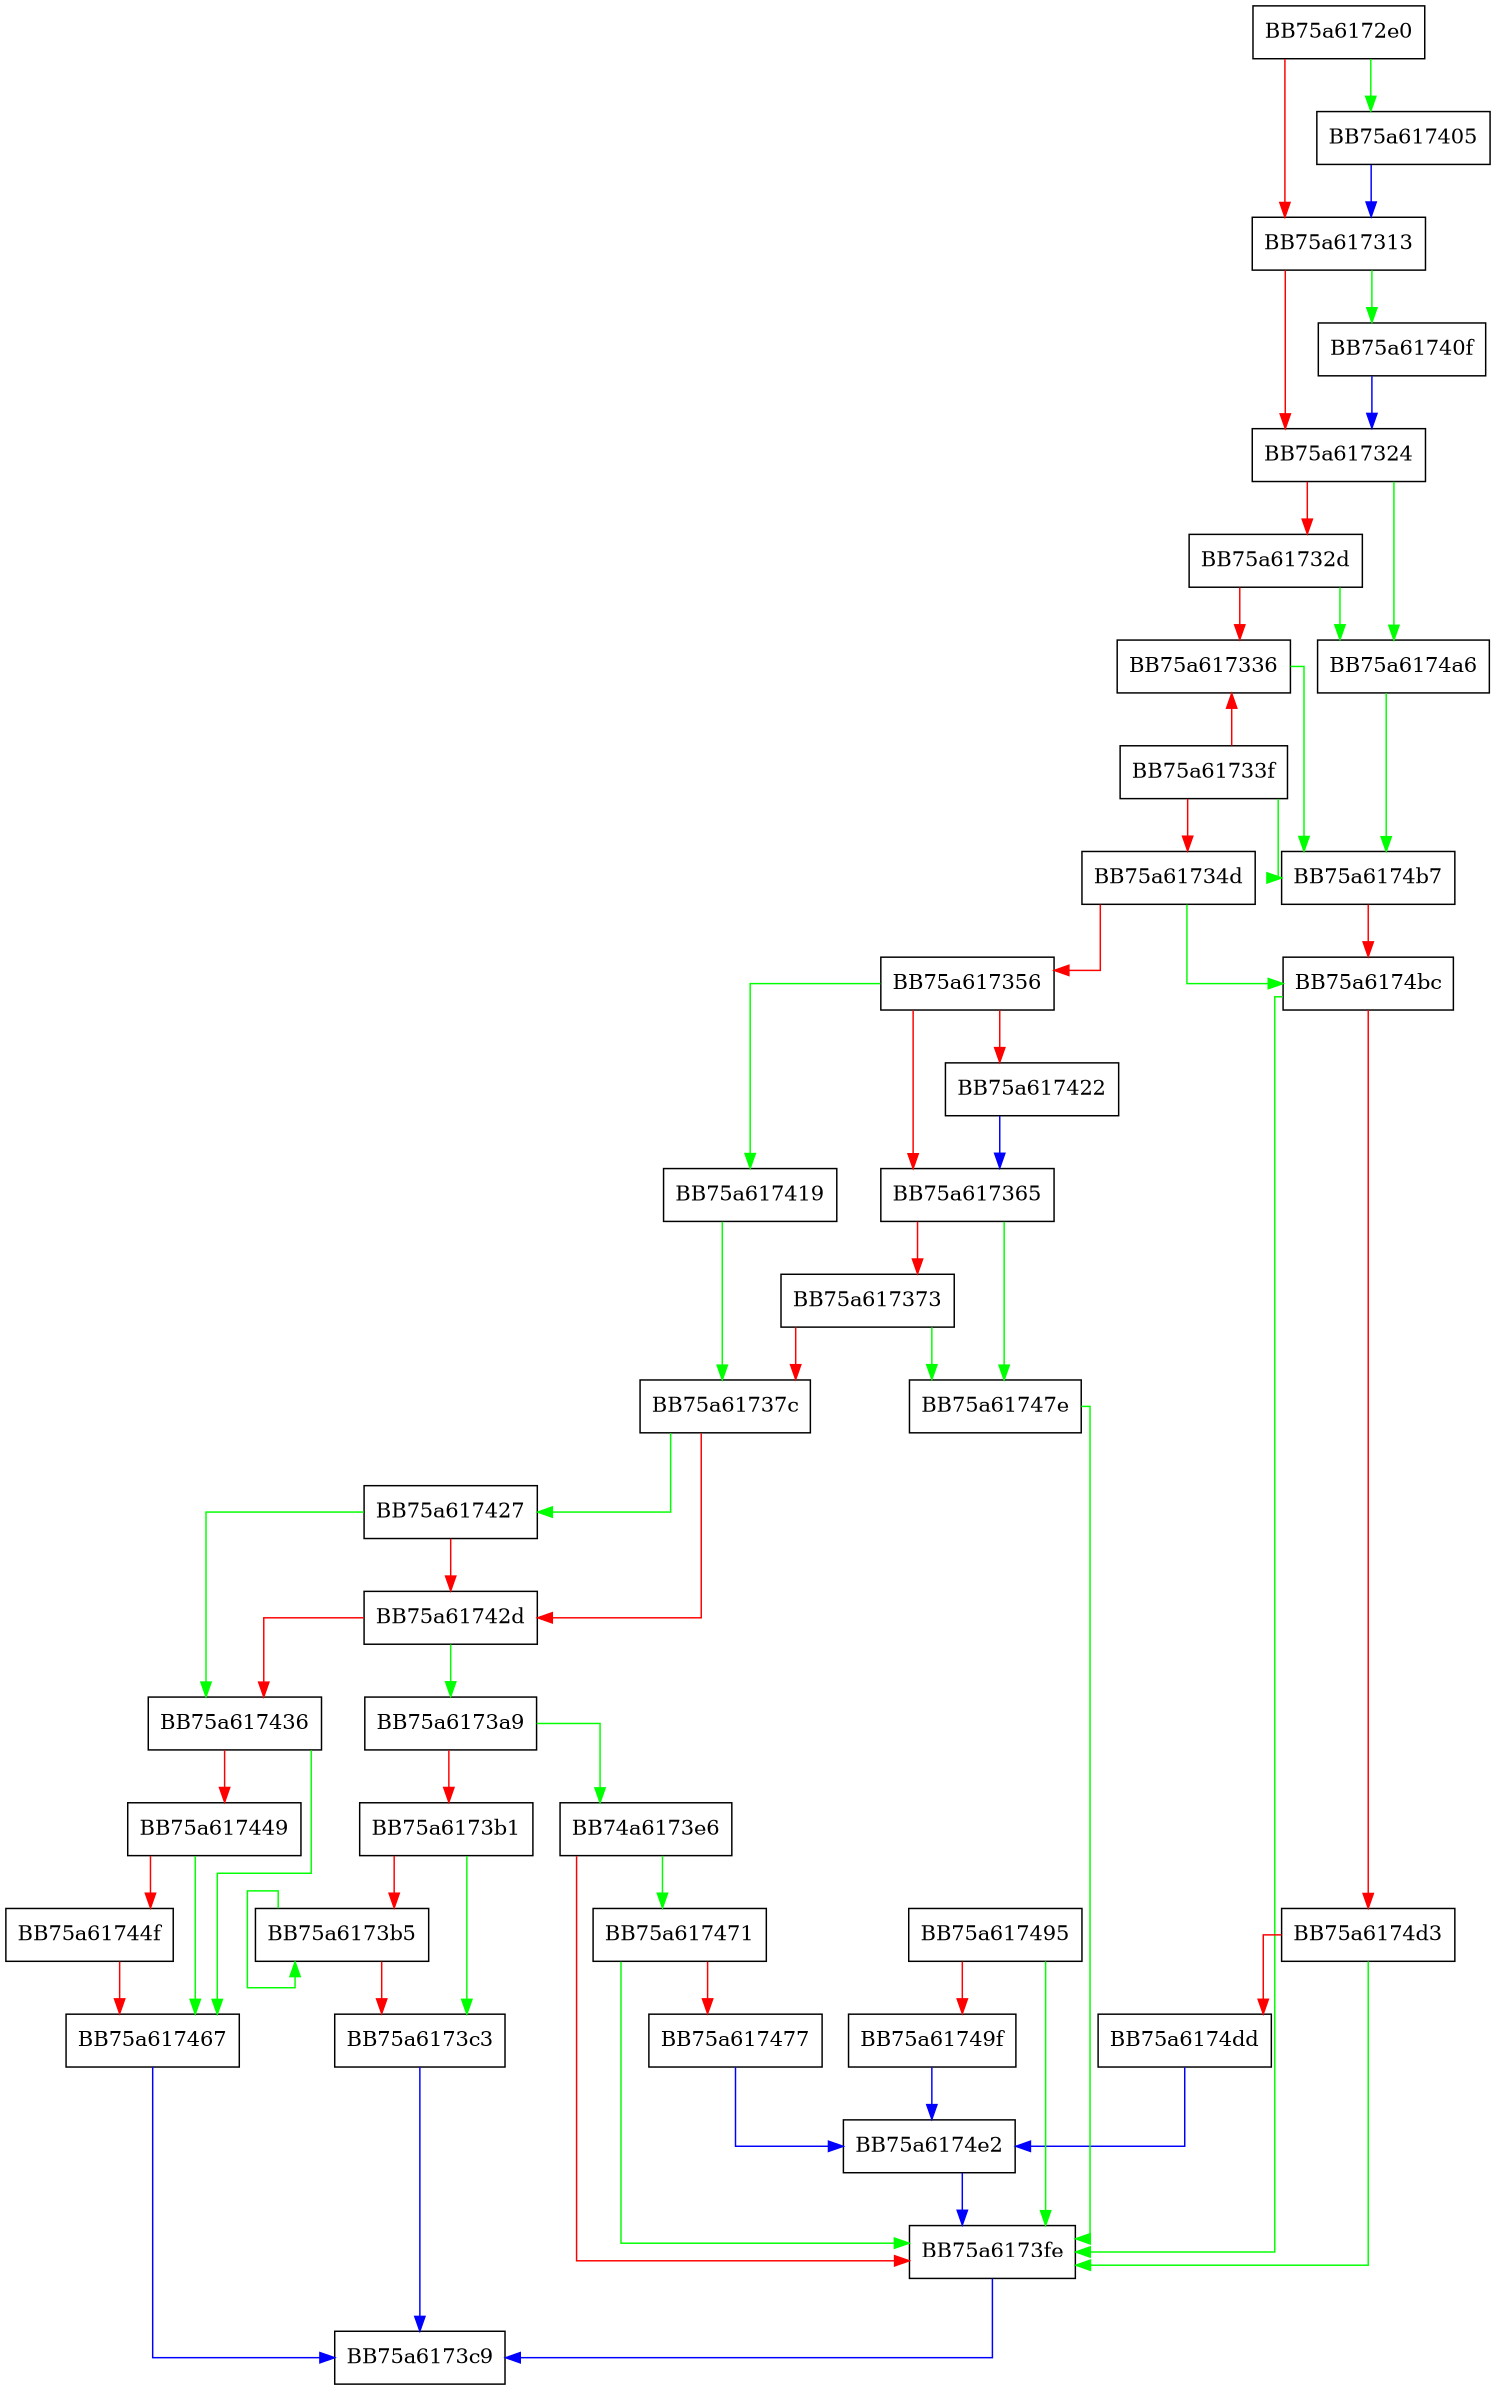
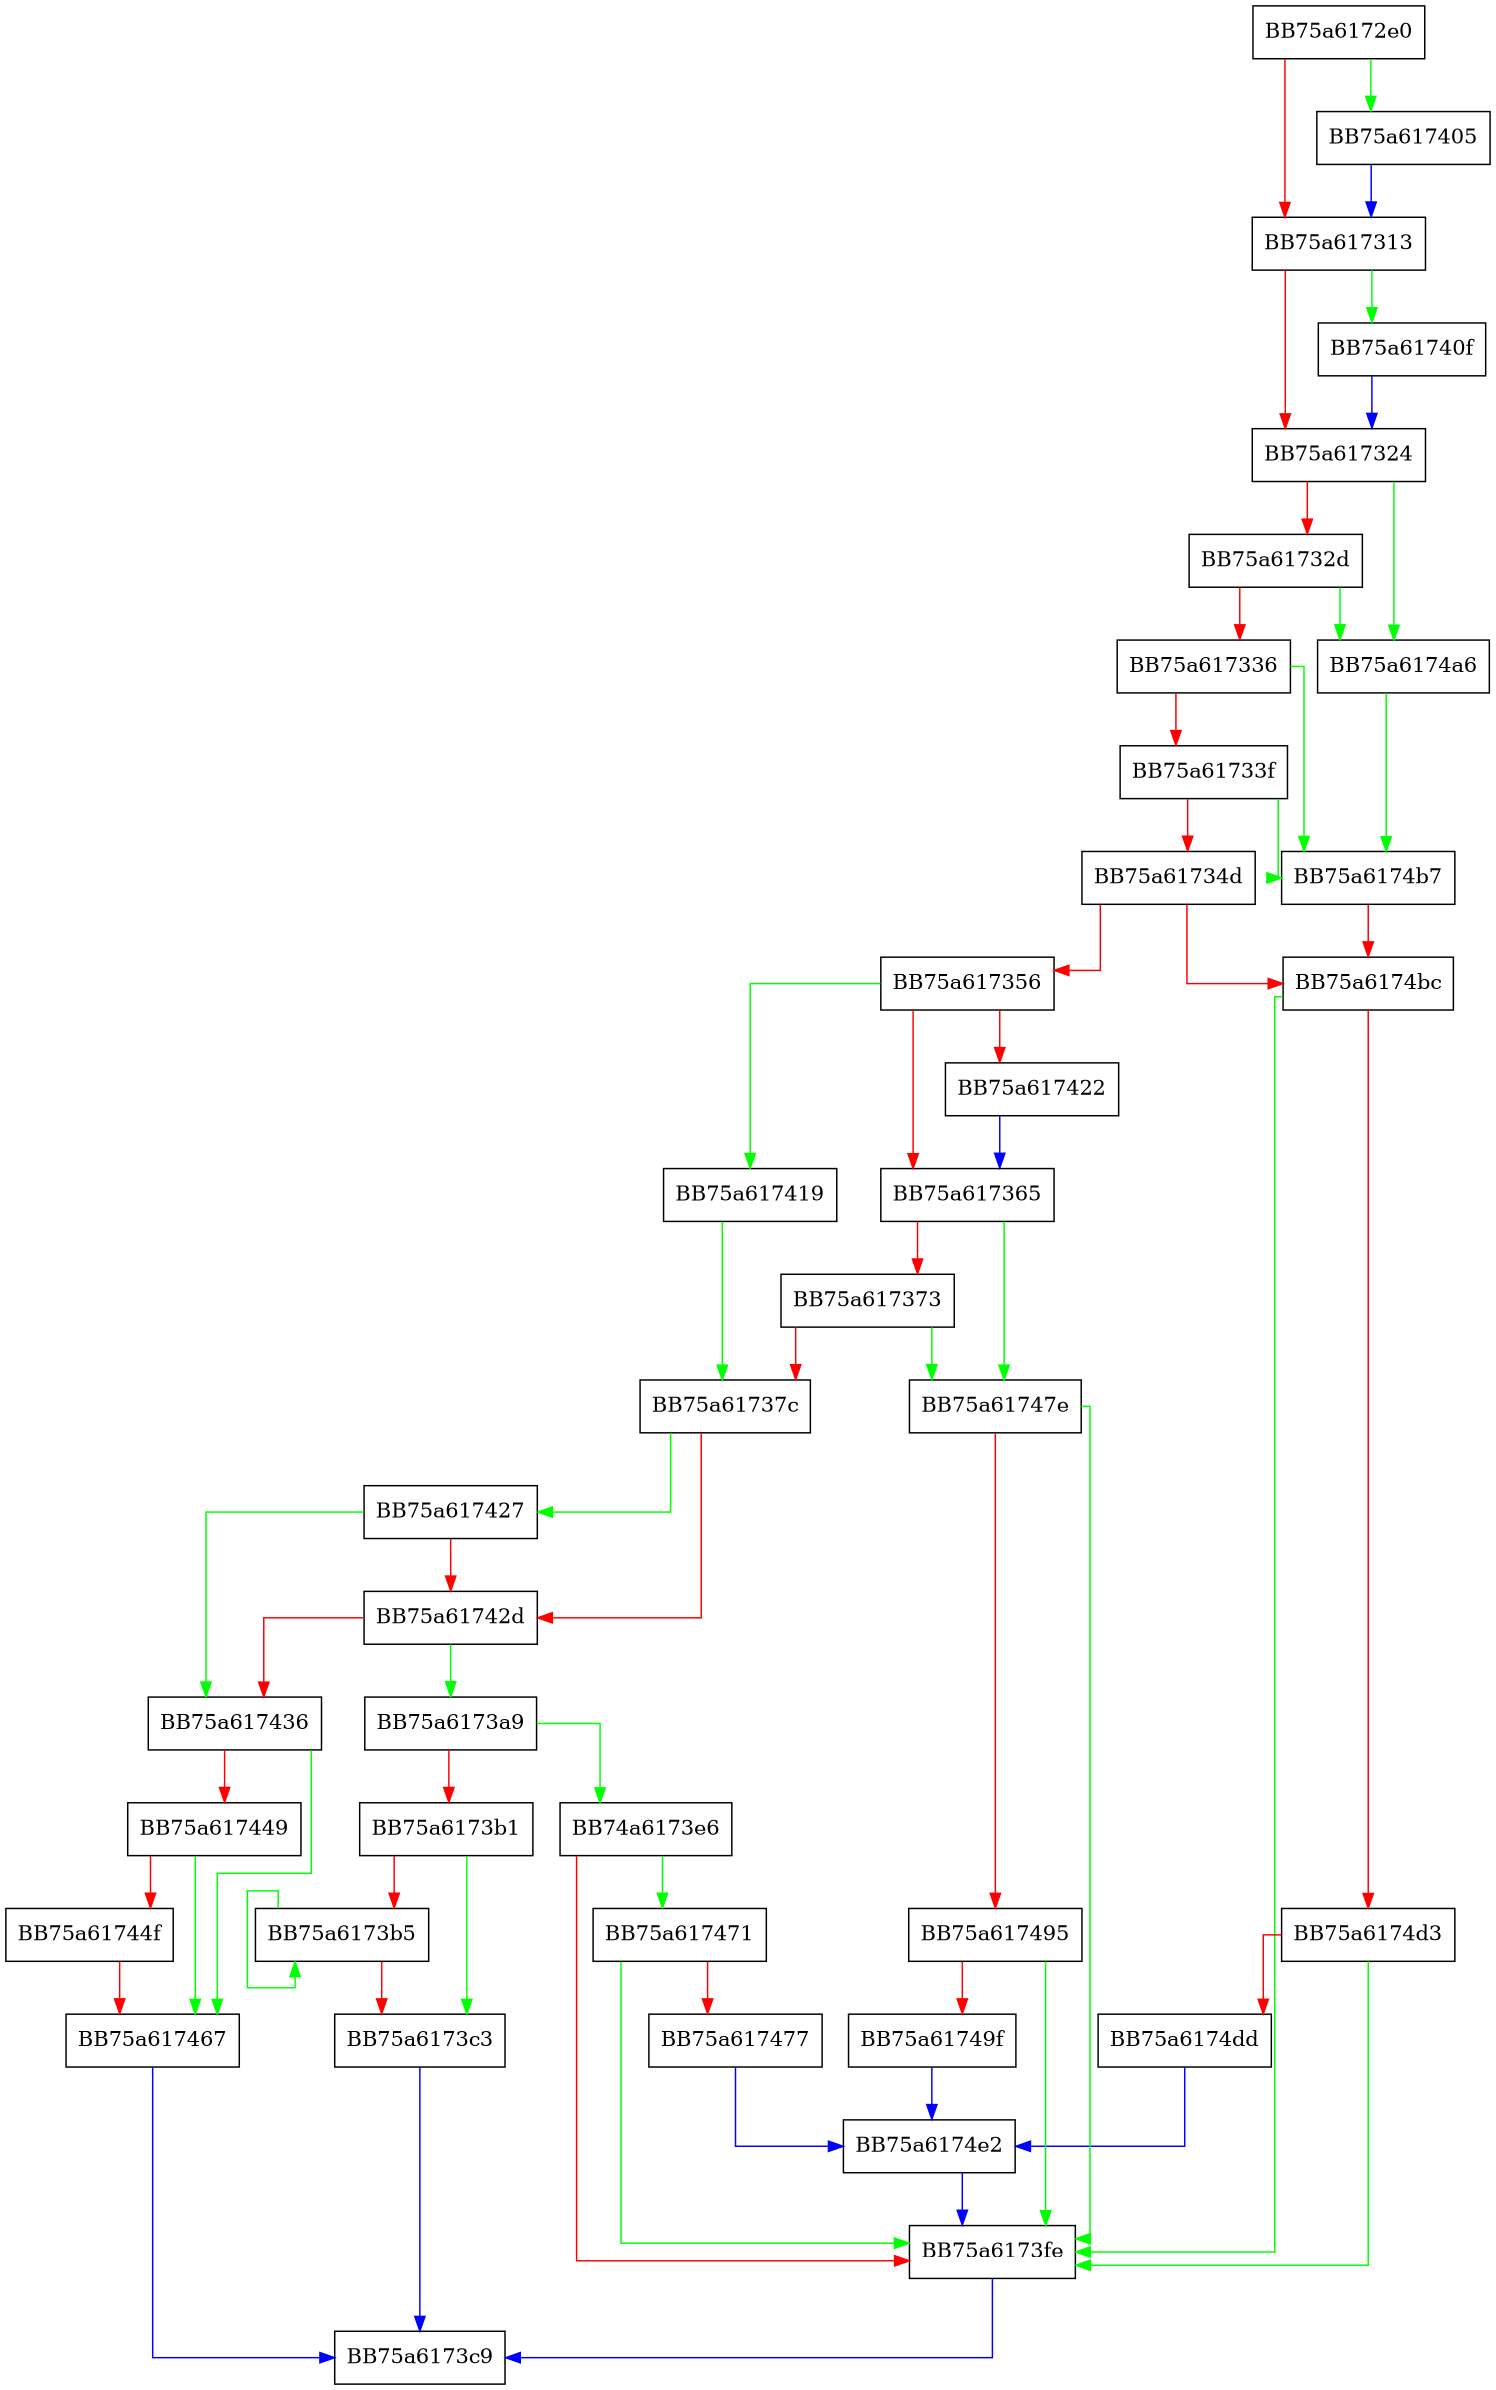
(1232, 727) -> (1176, 712)
(1188, 984) -> (1188, 984)
none -> (995, 1663)
